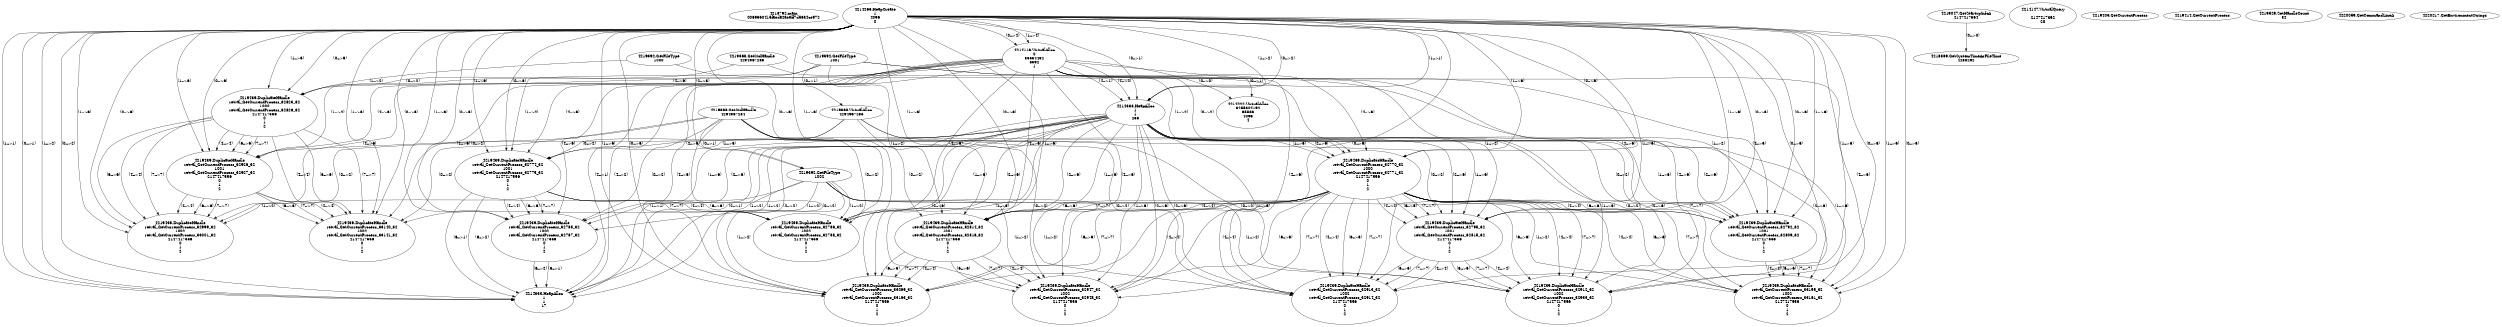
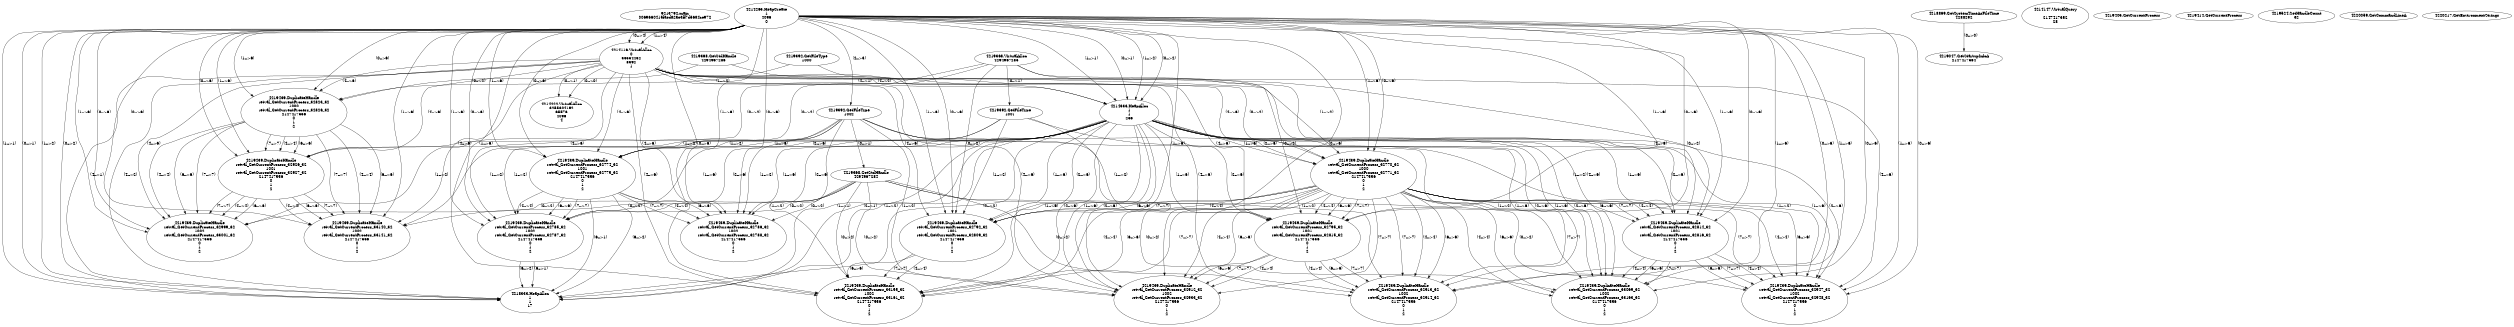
(784, 16) -> (675, 16)
(2284, 16) -> (2296, 16)
(1966, 36) -> (1964, 36)
(811, 87) -> (1008, 81)
(1248, 112) -> (562, 112)
(702, 144) -> (857, 144)
(544, 300) -> (530, 300)
